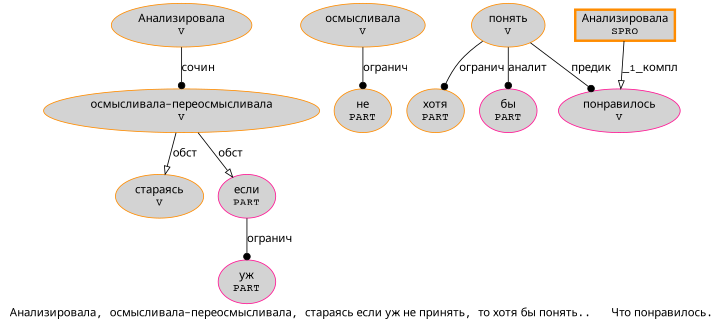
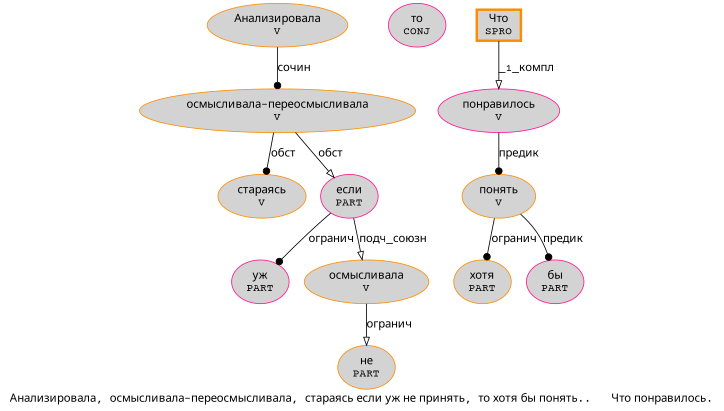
none -> (417, 25)
(625, 25) -> (499, 25)
(363, 65) -> (367, 320)
(559, 65) -> (499, 150)
(528, 68) -> (563, 239)
(172, 149) -> (270, 150)
none -> (357, 235)
